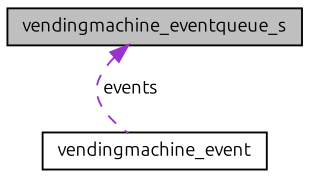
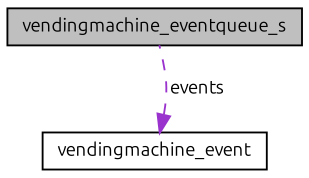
(98, 99) -> (166, 80)
